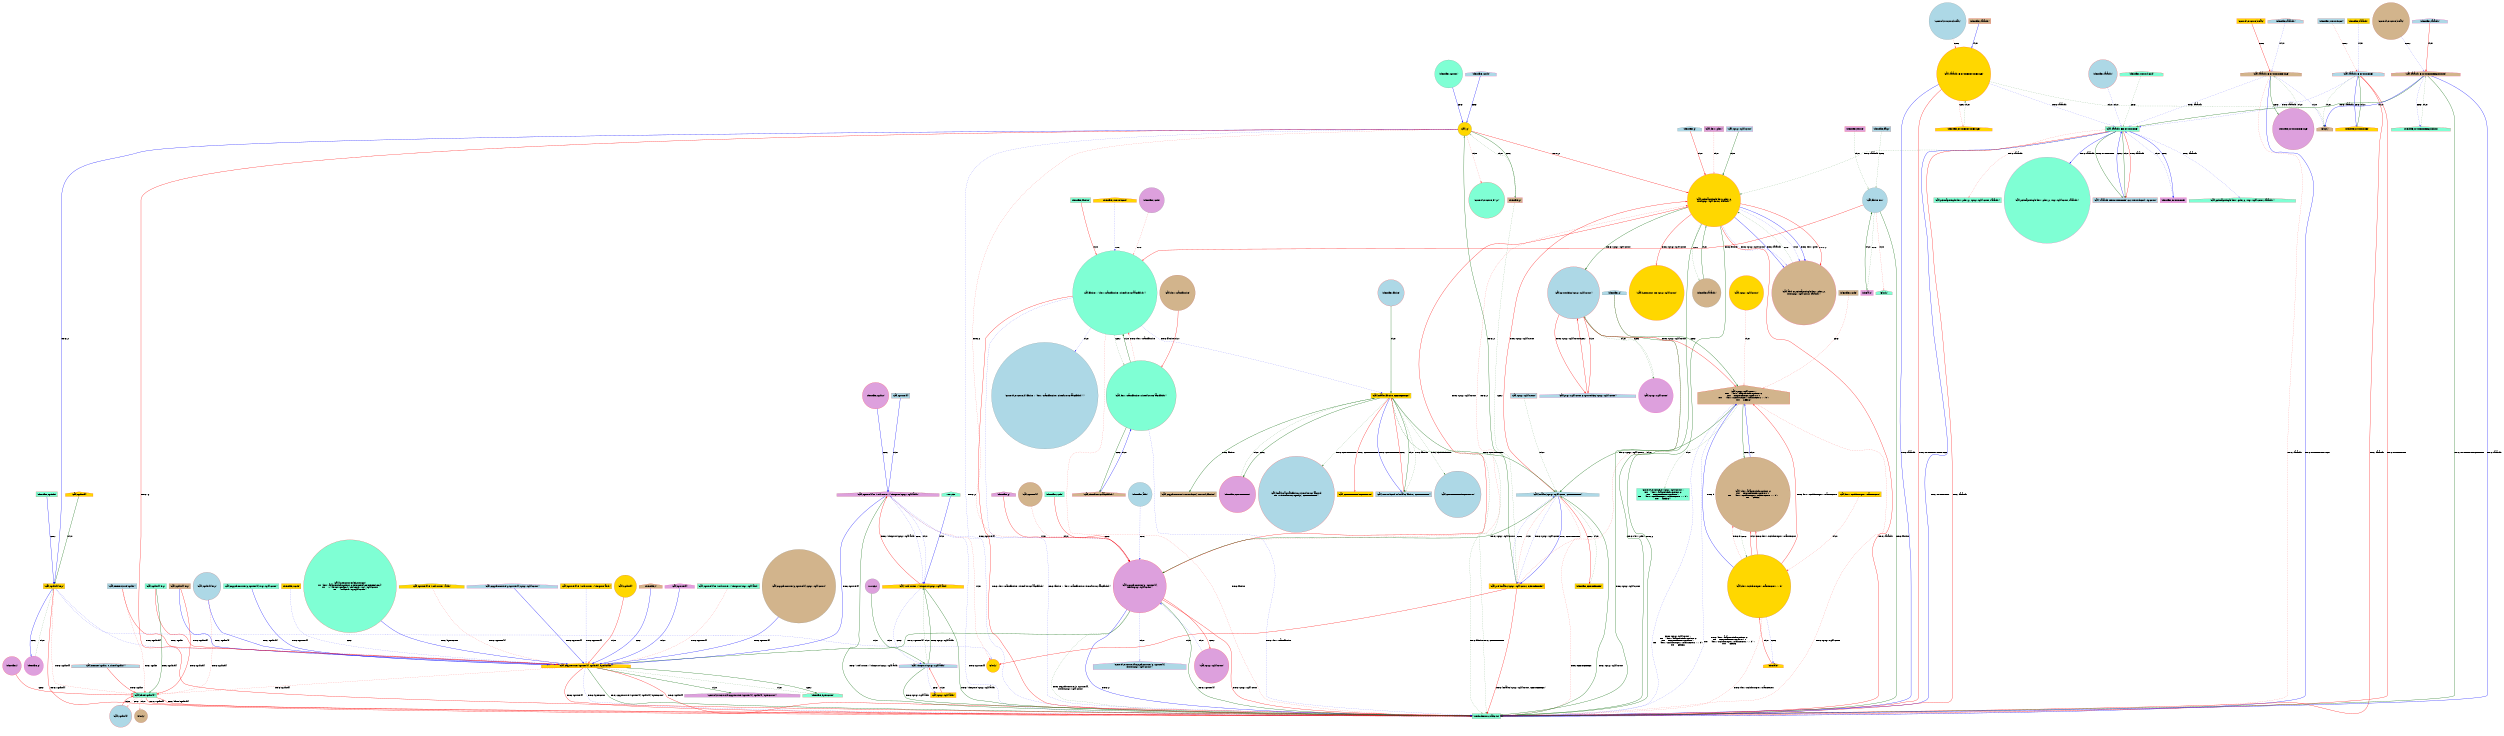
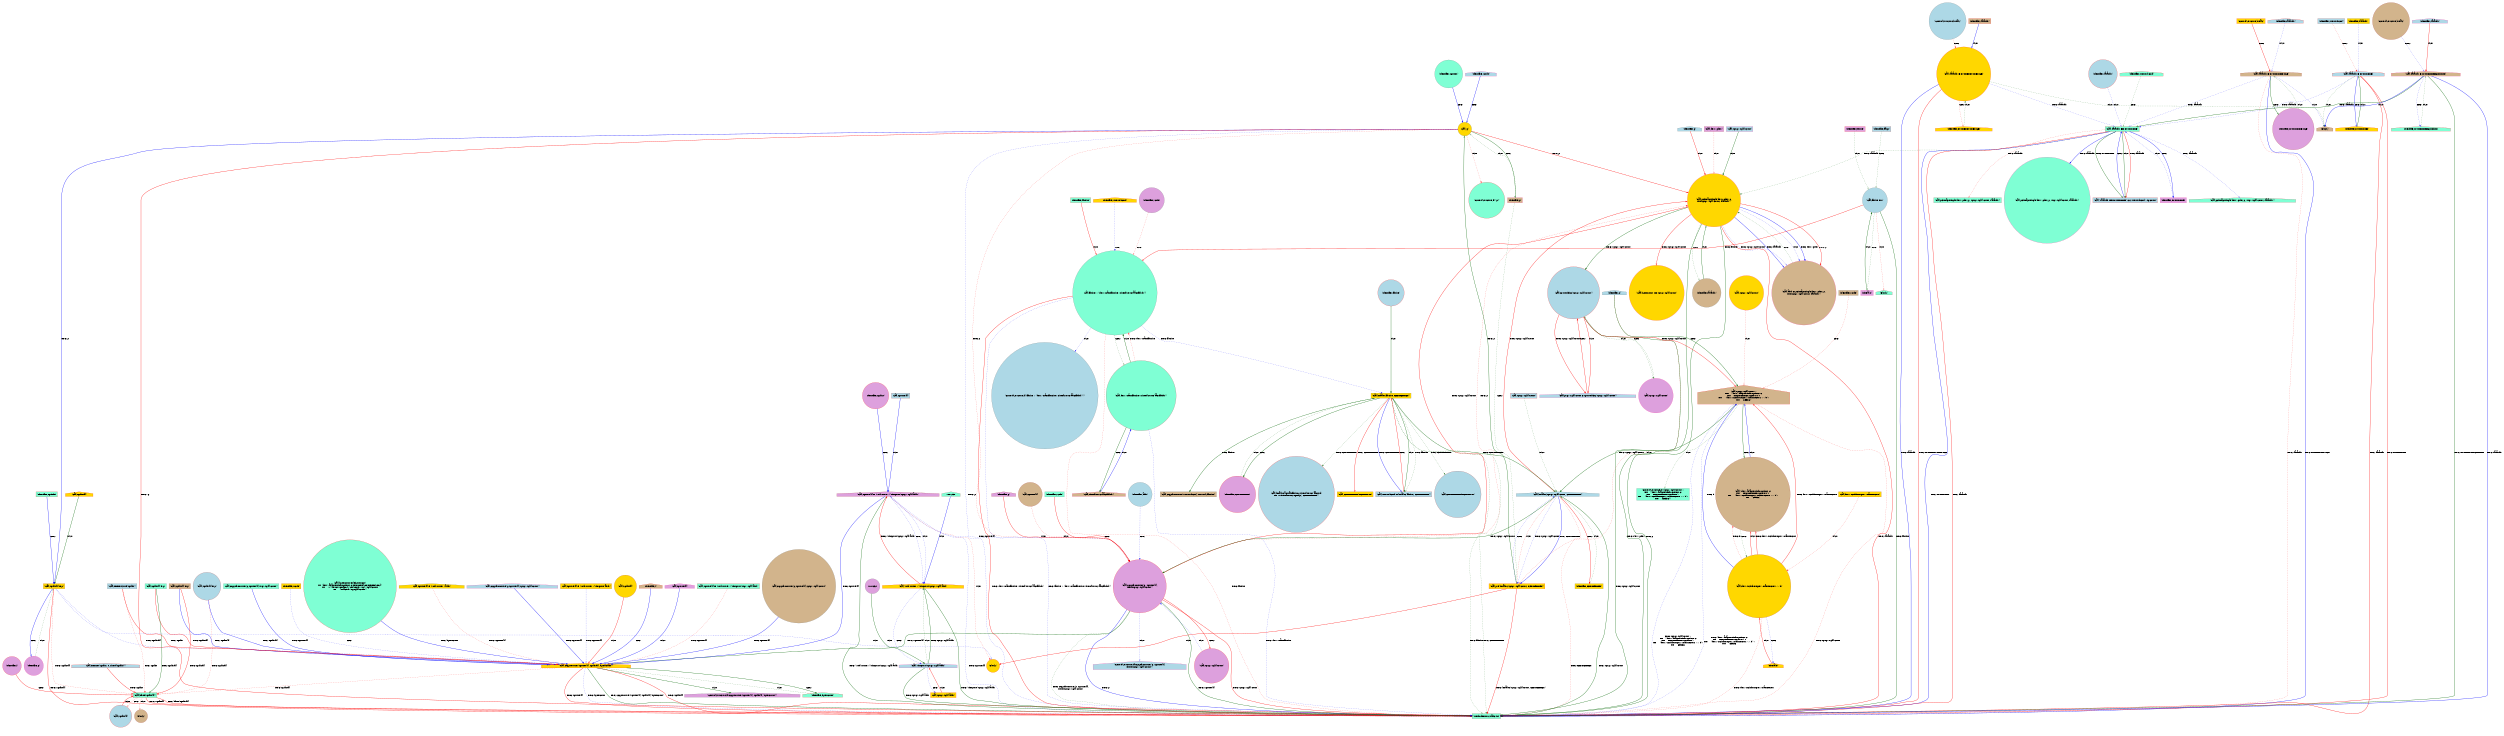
(1177, 293) -> none
